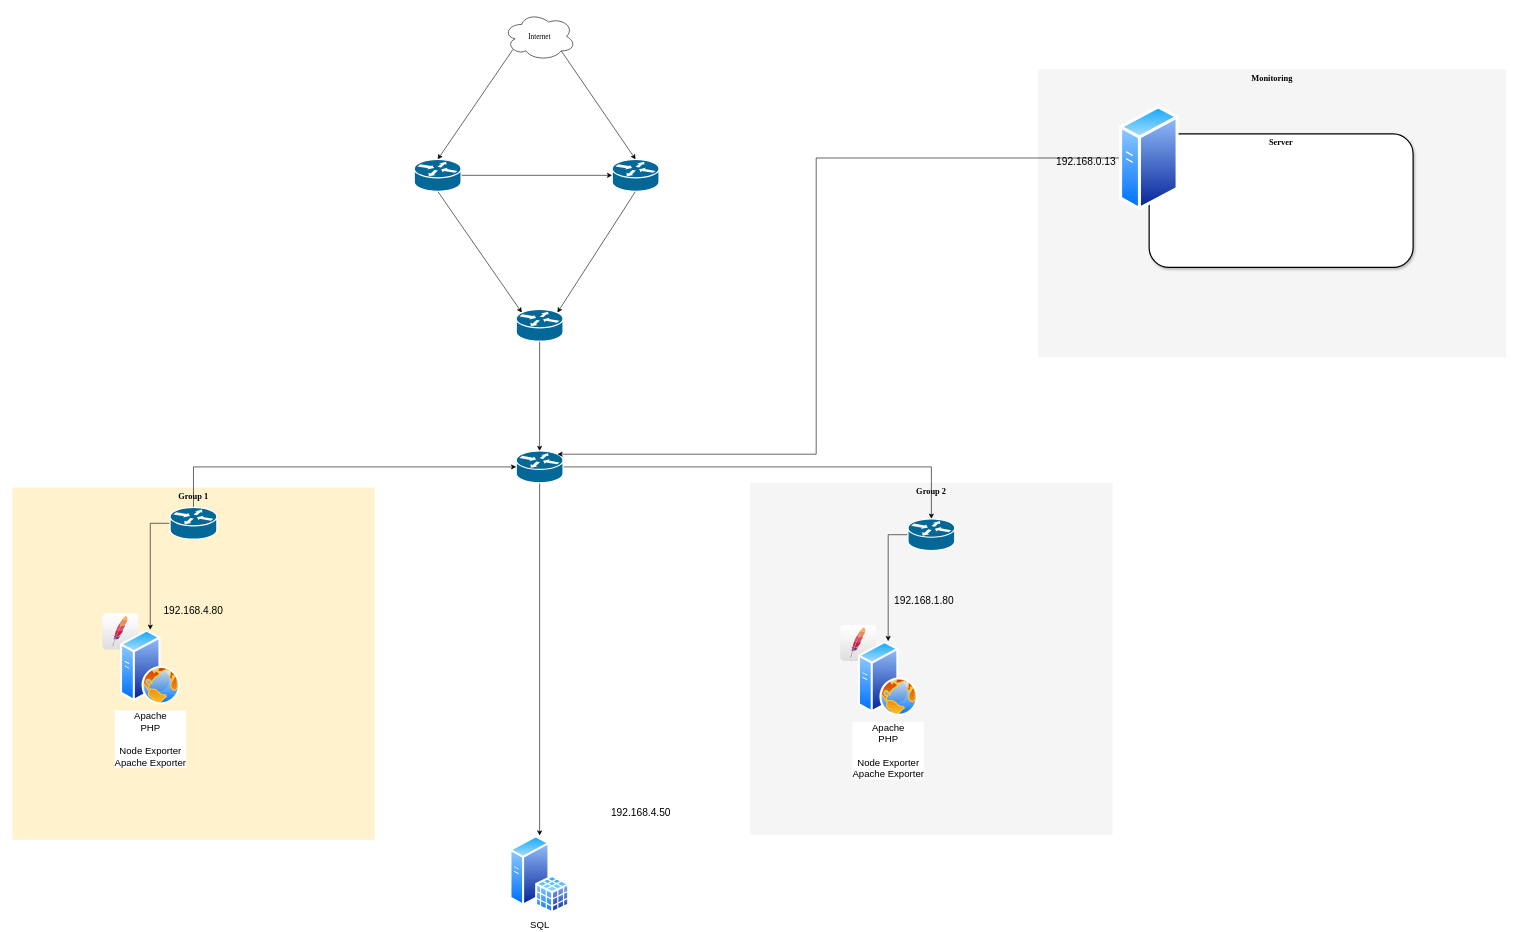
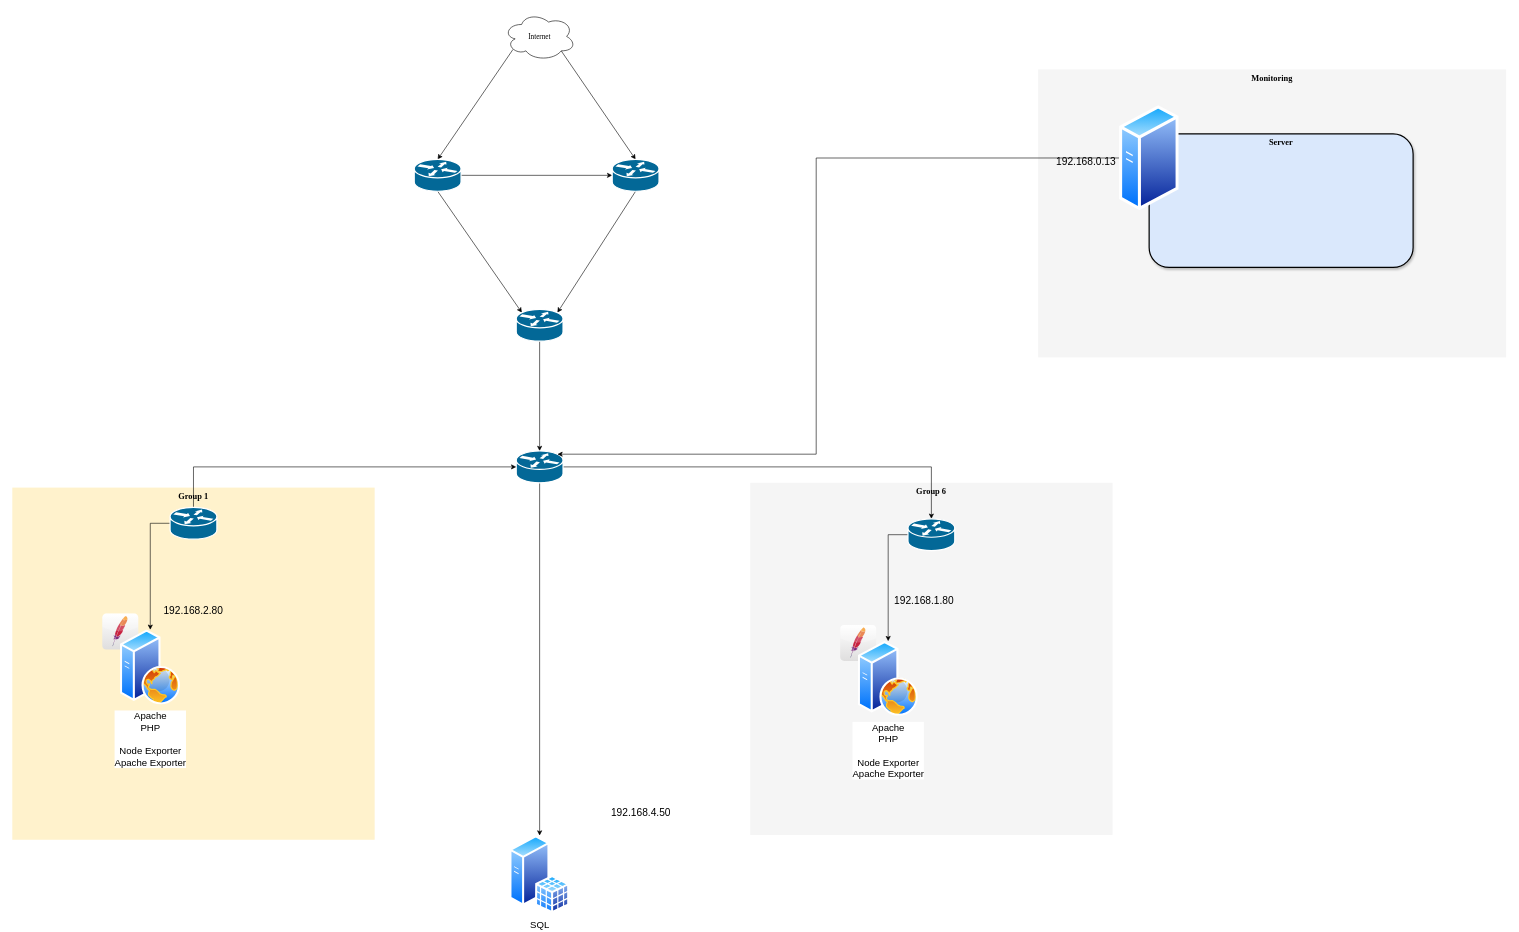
(1281, 143) -> (1281, 143)
(932, 492) -> (932, 492)
(194, 612) -> (194, 612)
